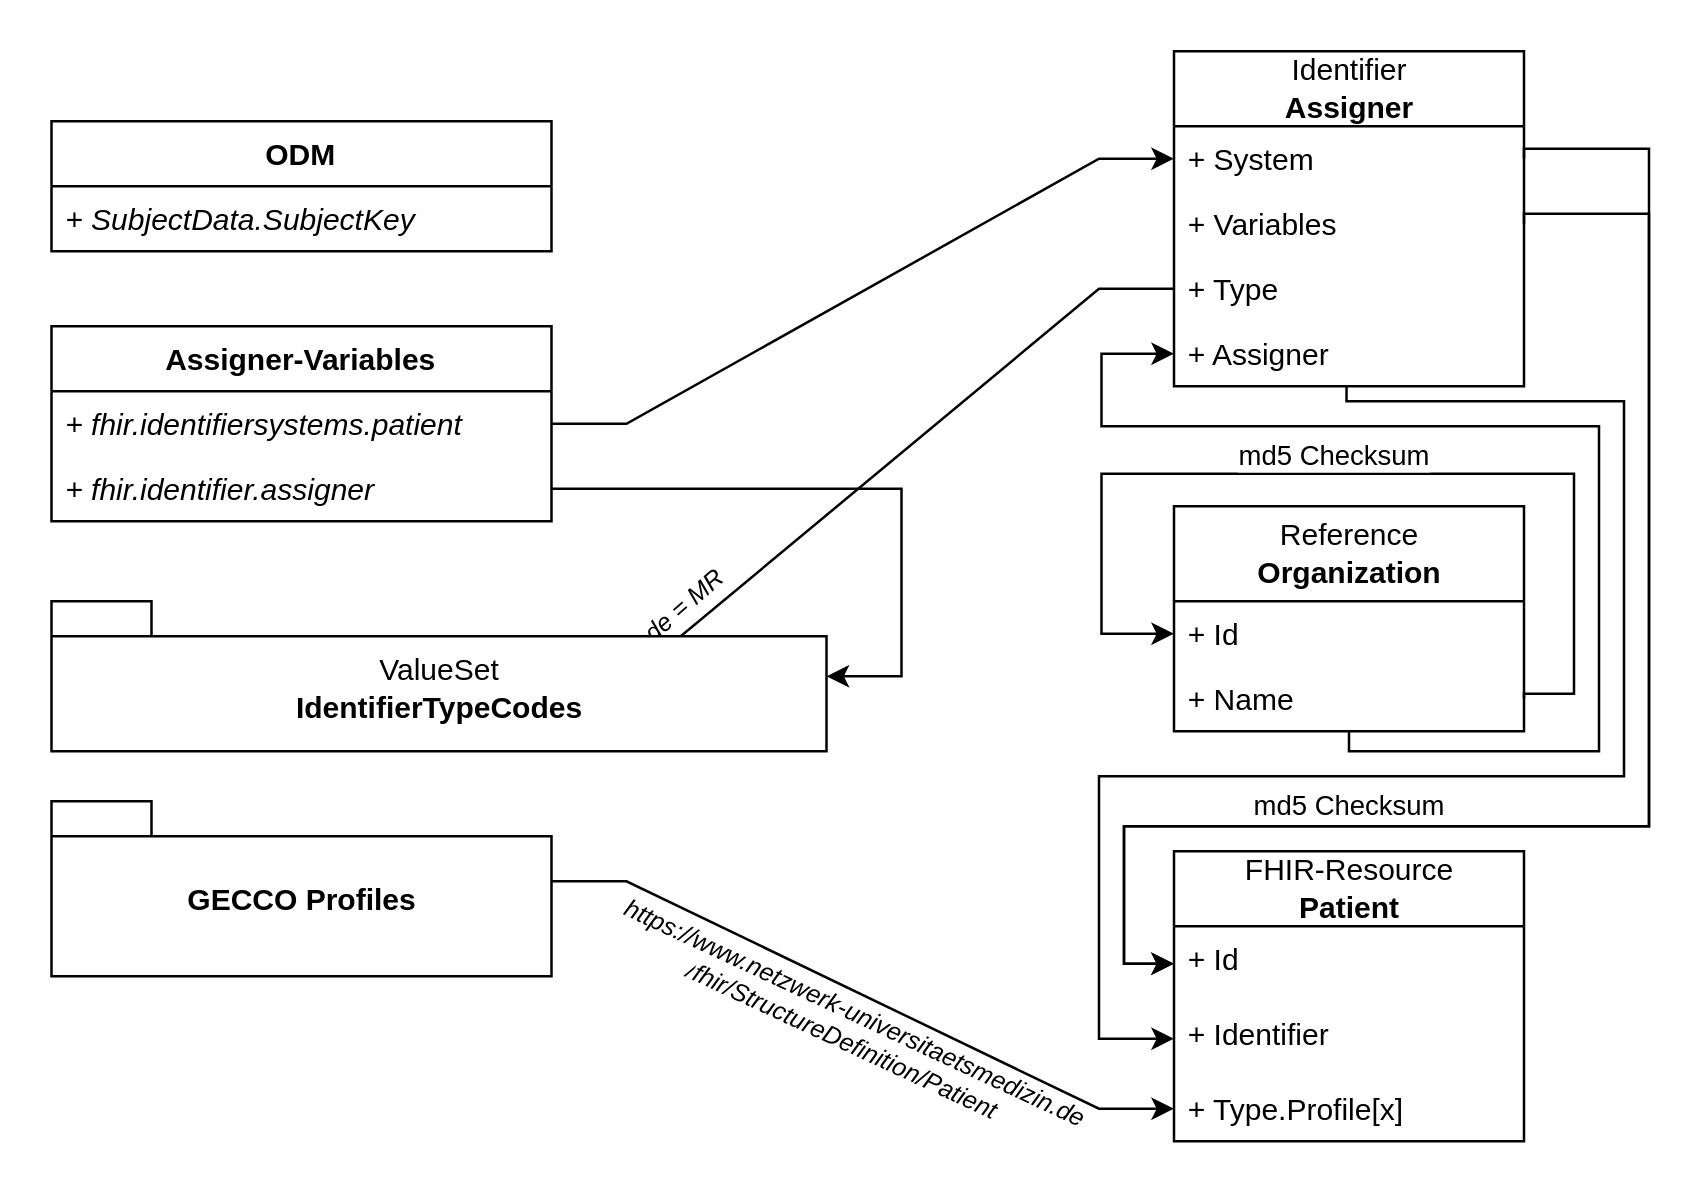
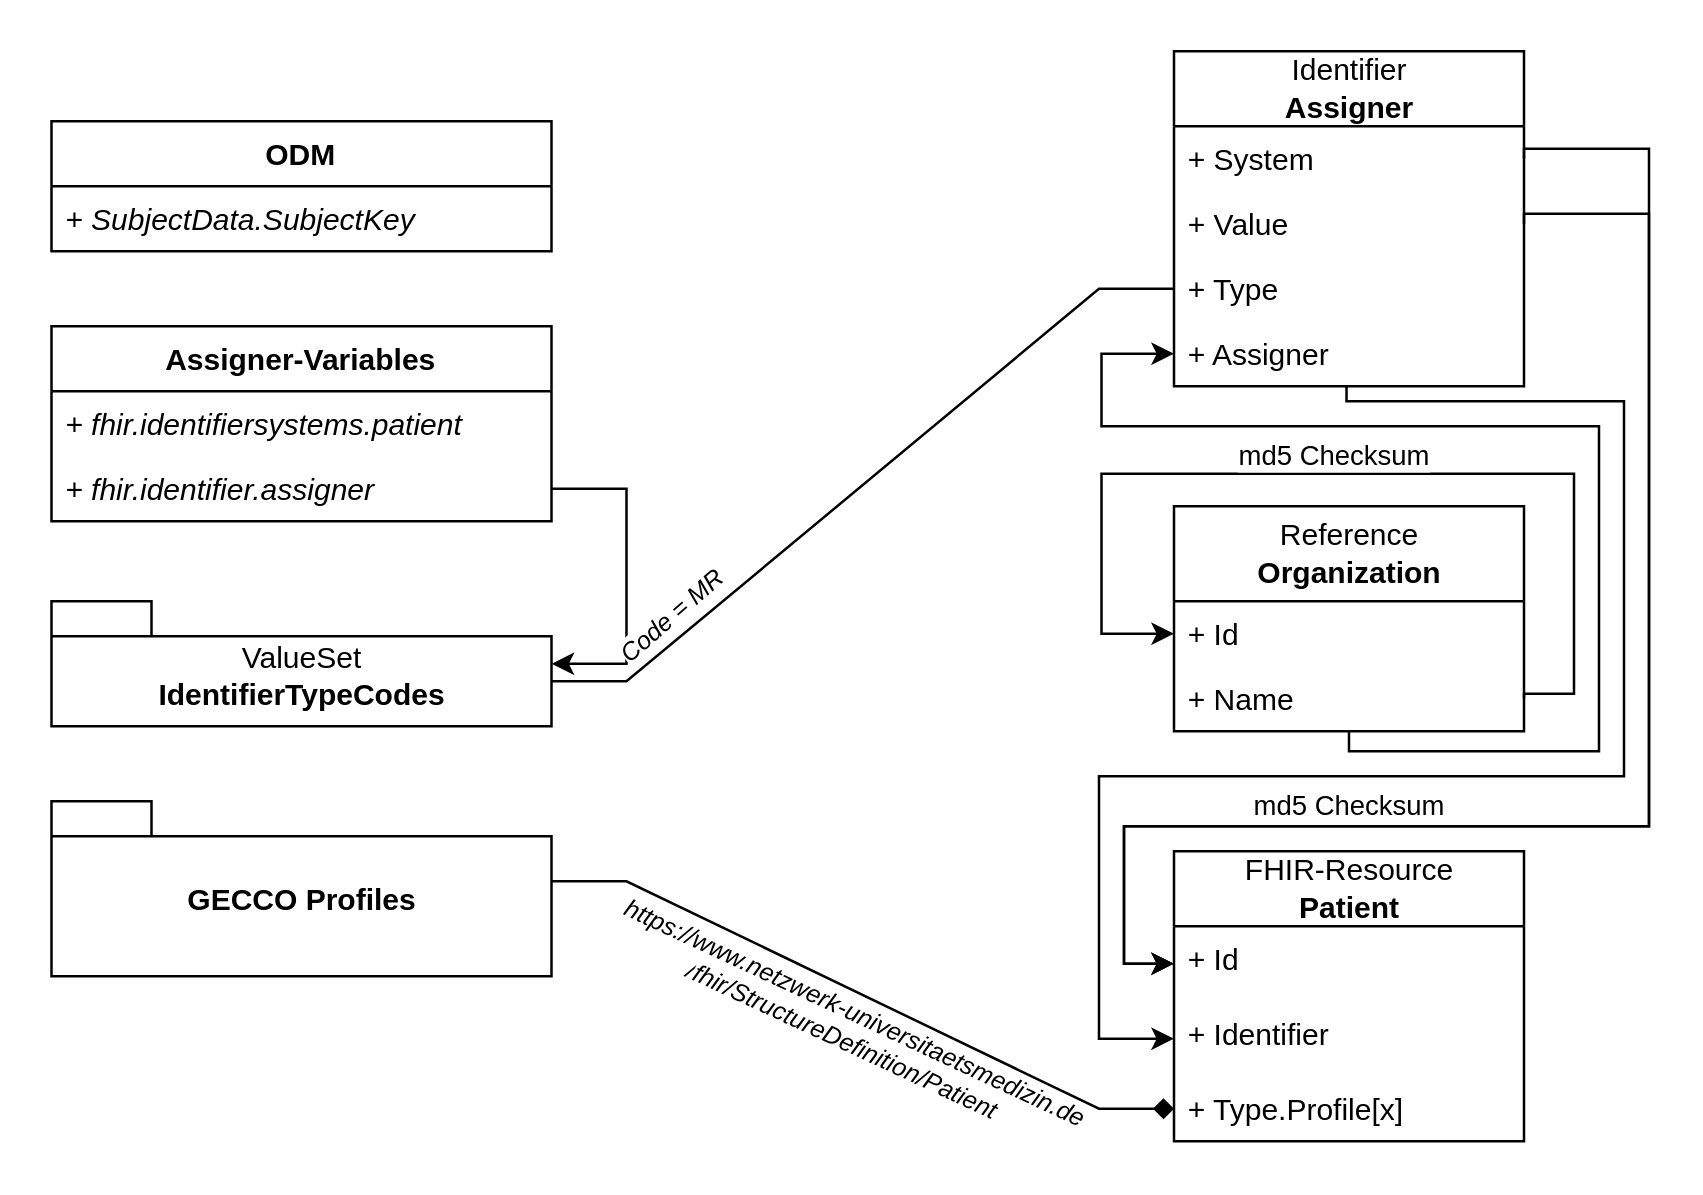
(1268, 225) -> (1239, 225)
(855, 295) -> none
(439, 676) -> (301, 664)
(1155, 1109) -> (1153, 1109)
